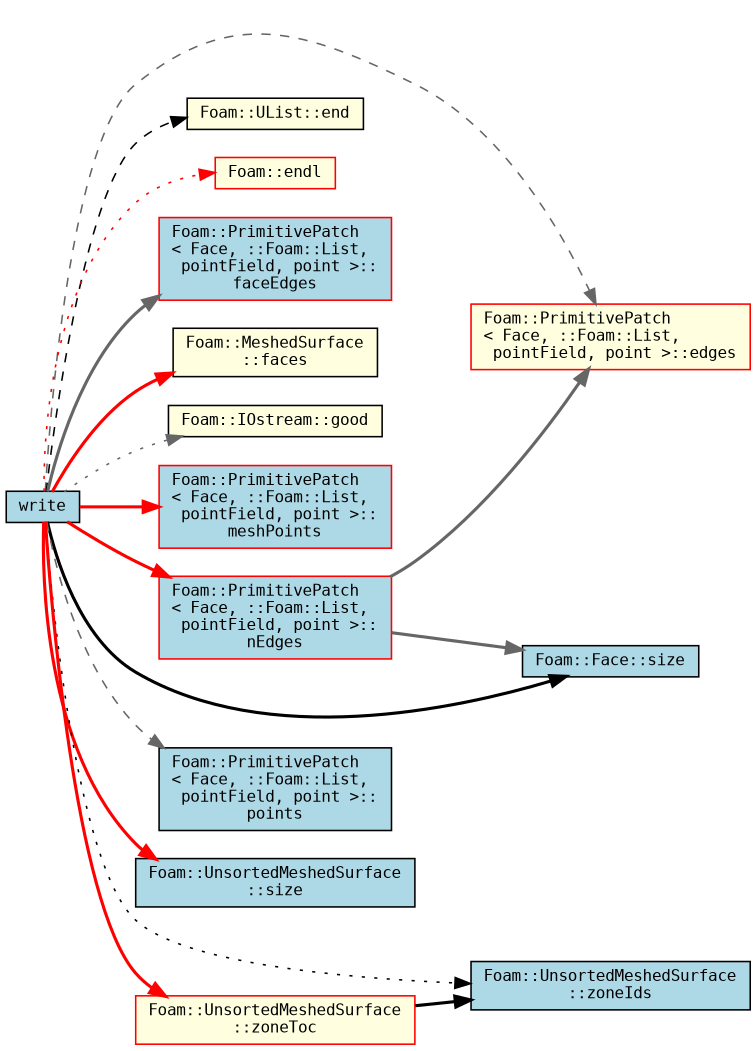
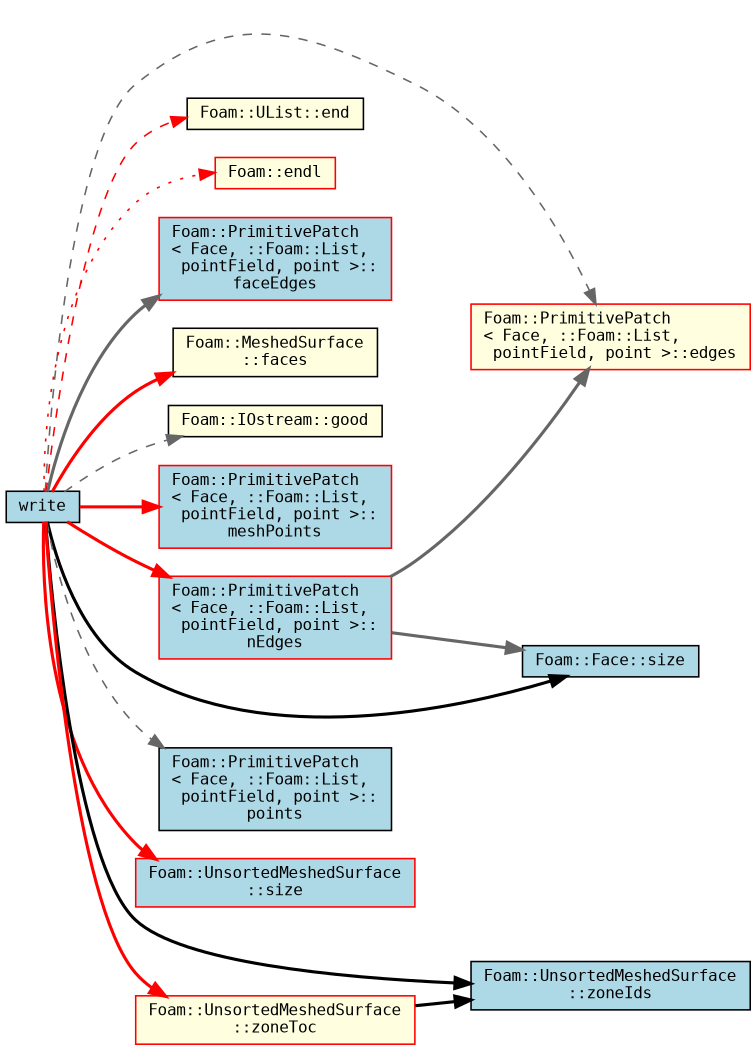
(91, 243) -> (91, 243)
(113, 461) -> (113, 461)
(275, 883) -> (275, 883)
(113, 885) -> (113, 885)
